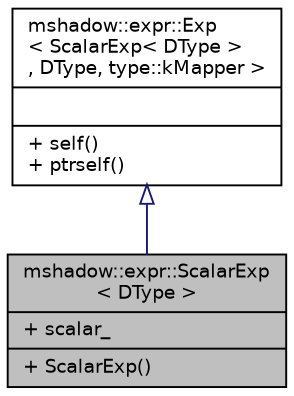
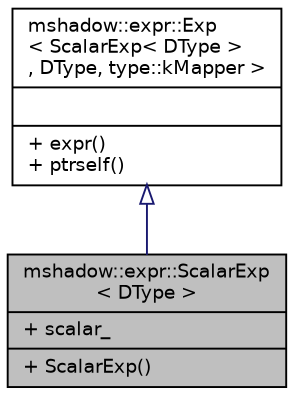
(63, 144) -> (67, 144)
